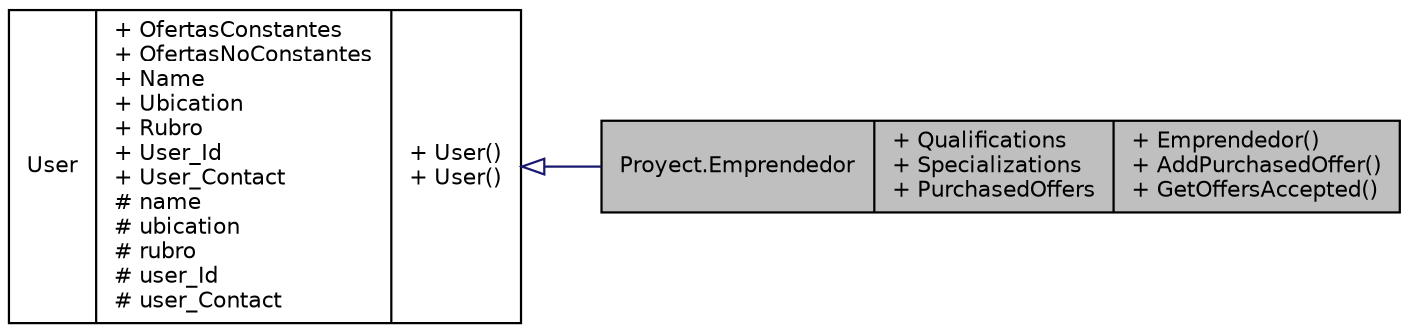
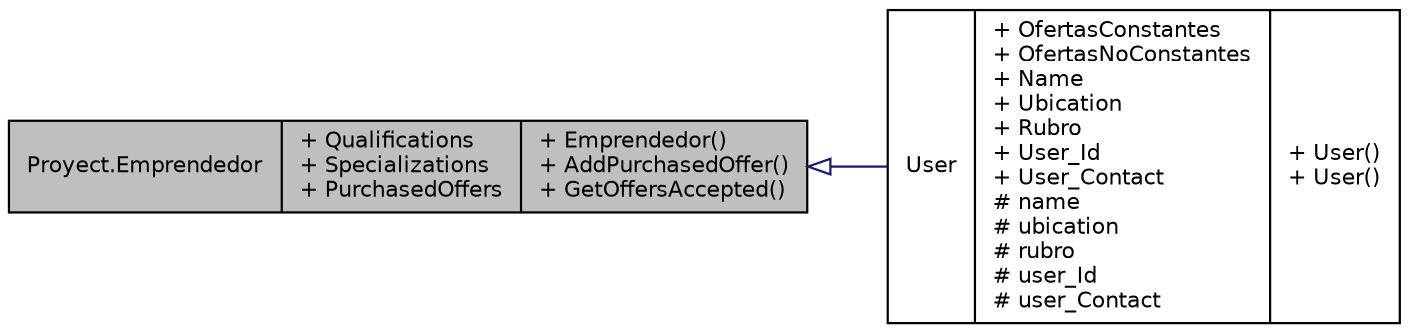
(573, 167) -> (859, 167)
